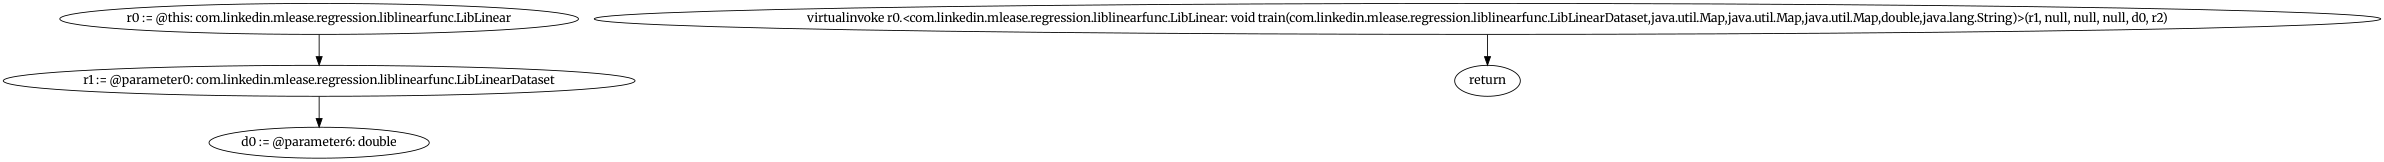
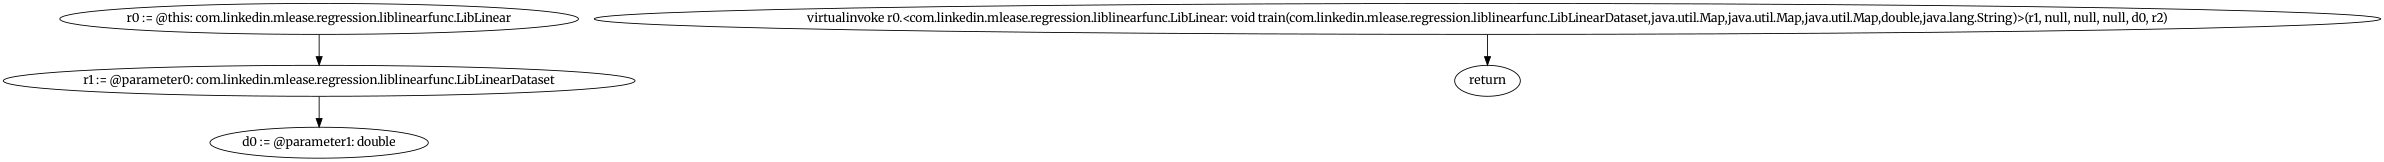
(319, 143) -> (319, 143)
